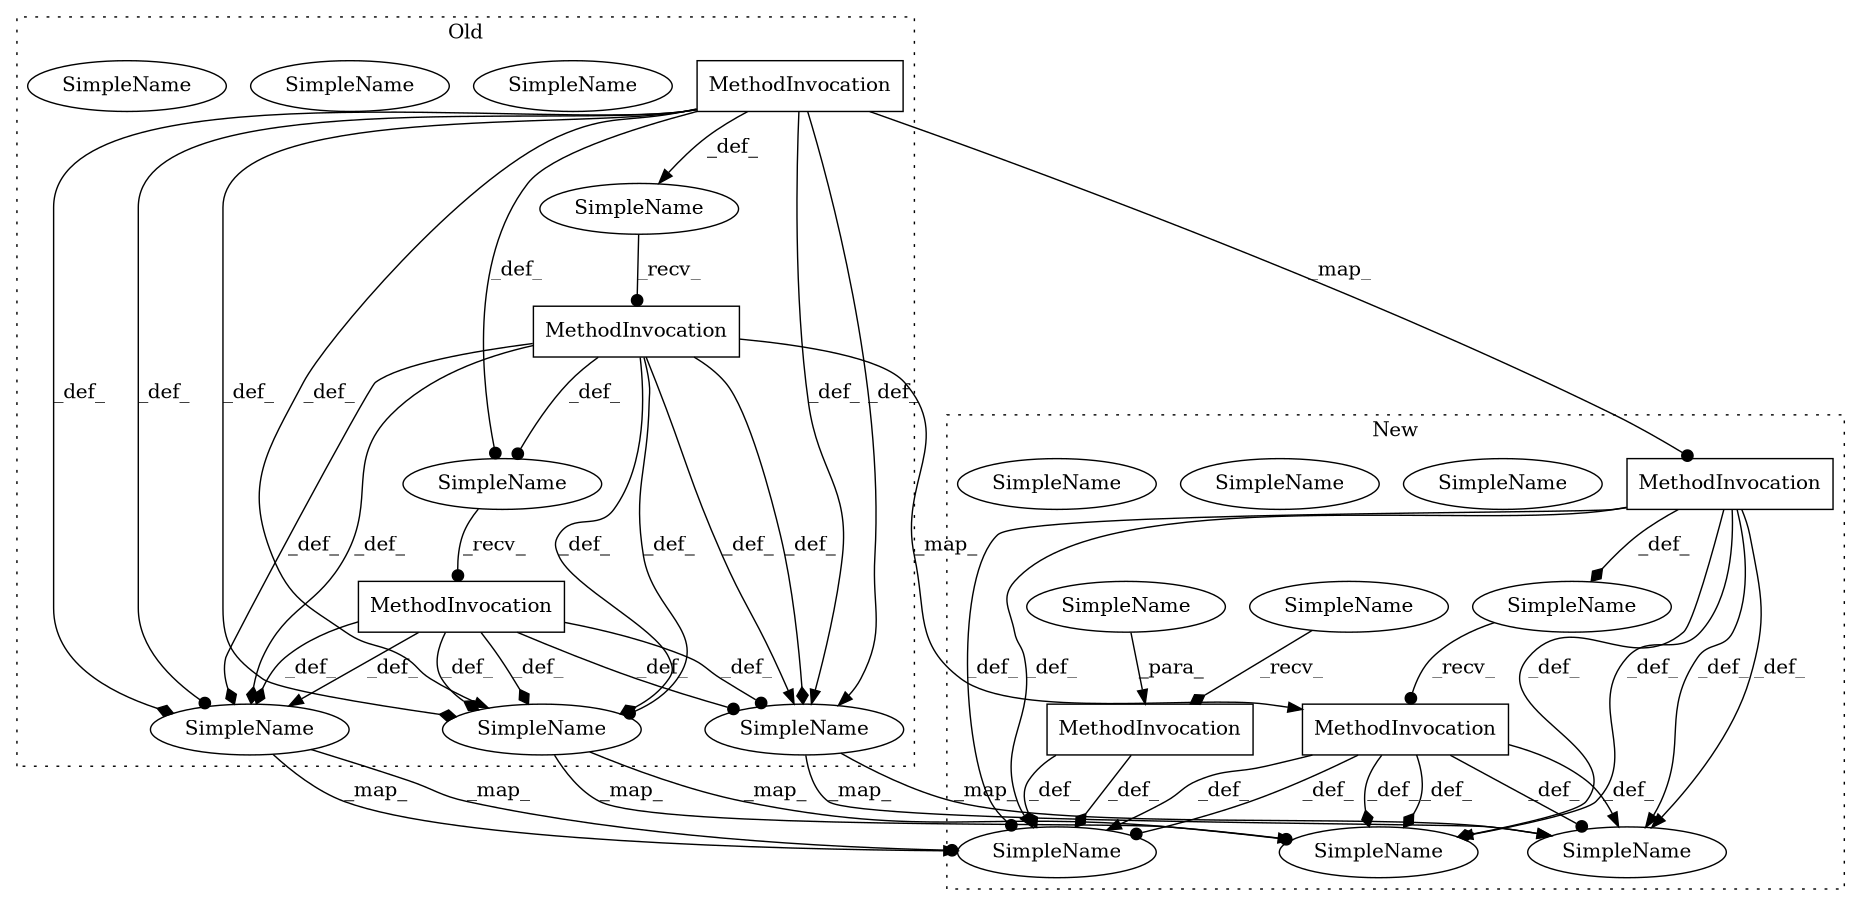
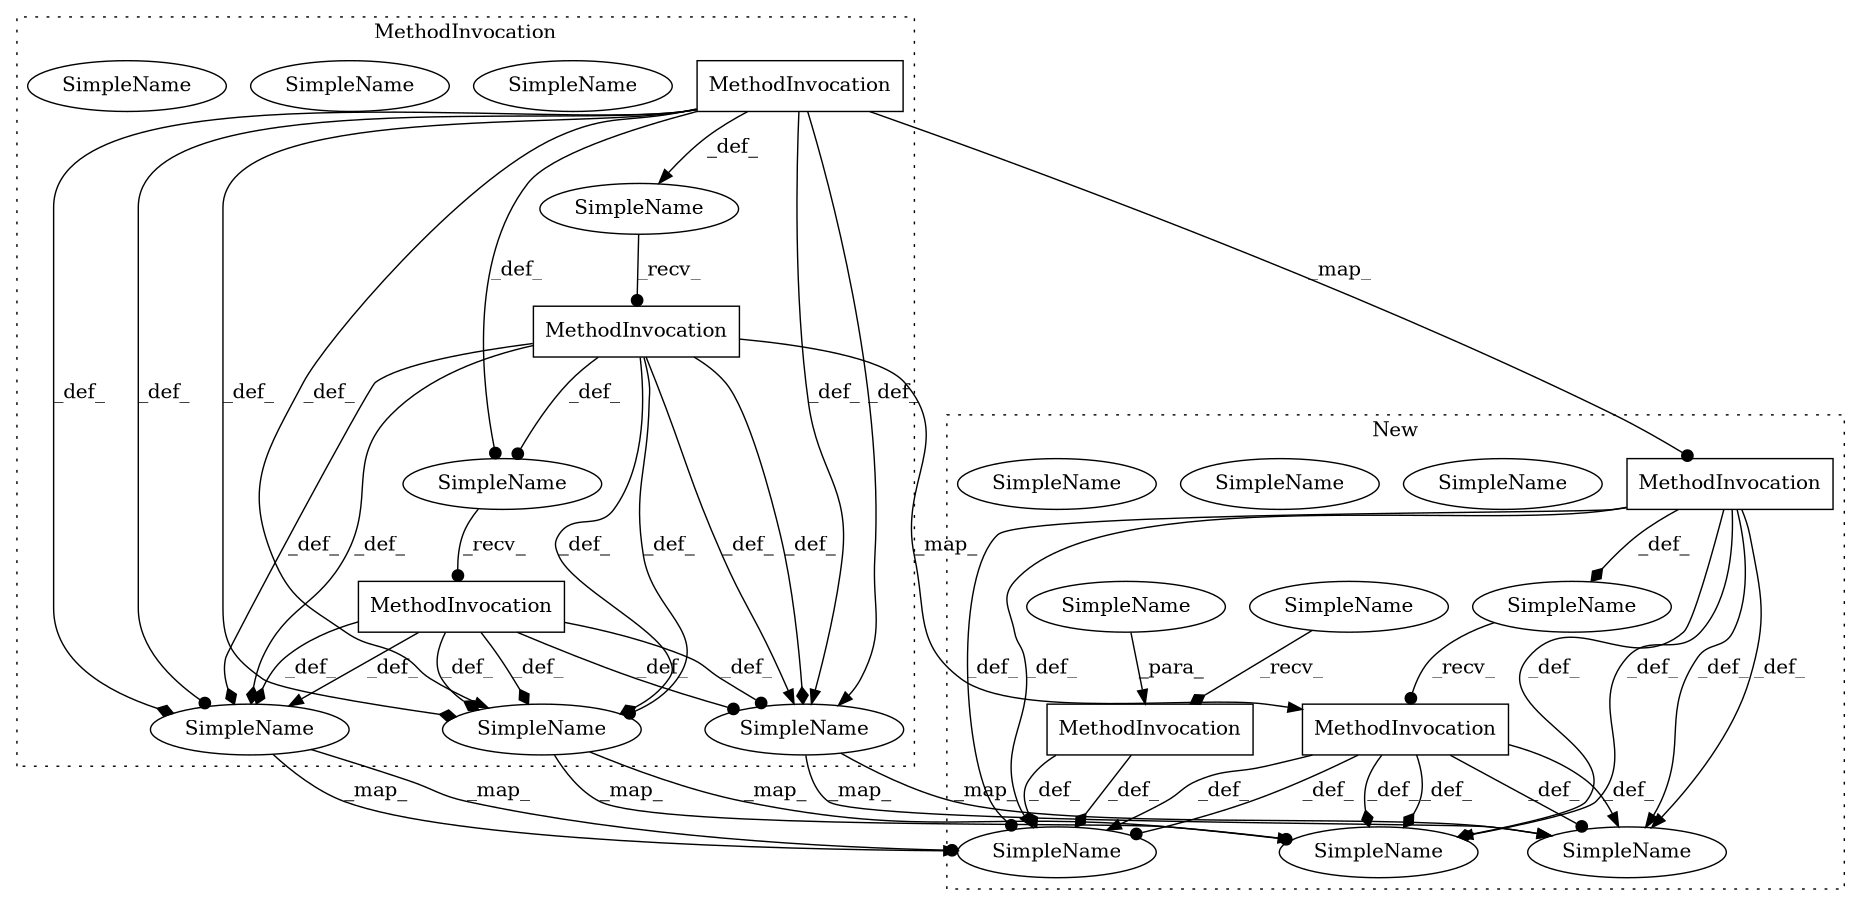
(466, 33) -> (466, 33)
